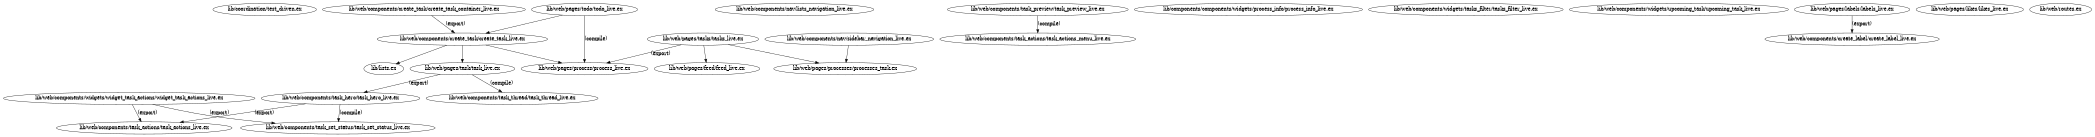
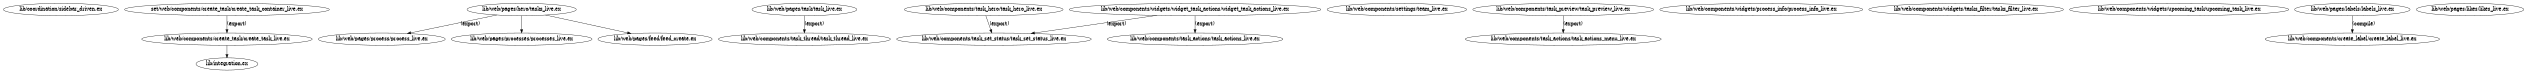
(265, 10) -> (61, 10)
(424, 10) -> (227, 10)
(585, 10) -> none
(794, 10) -> none
(1248, 10) -> (1761, 10)
none -> (1397, 10)
(2061, 10) -> none
(1049, 24) -> (1573, 24)
(1862, 24) -> (2364, 24)
(703, 39) -> (522, 10)
(849, 39) -> none
(462, 52) -> none
(522, 54) -> none
(384, 69) -> (227, 64)
(707, 69) -> (655, 39)
(845, 69) -> (522, 39)
(404, 83) -> none
(502, 84) -> (814, 24)
(244, 113) -> none
(351, 113) -> (999, 24)
